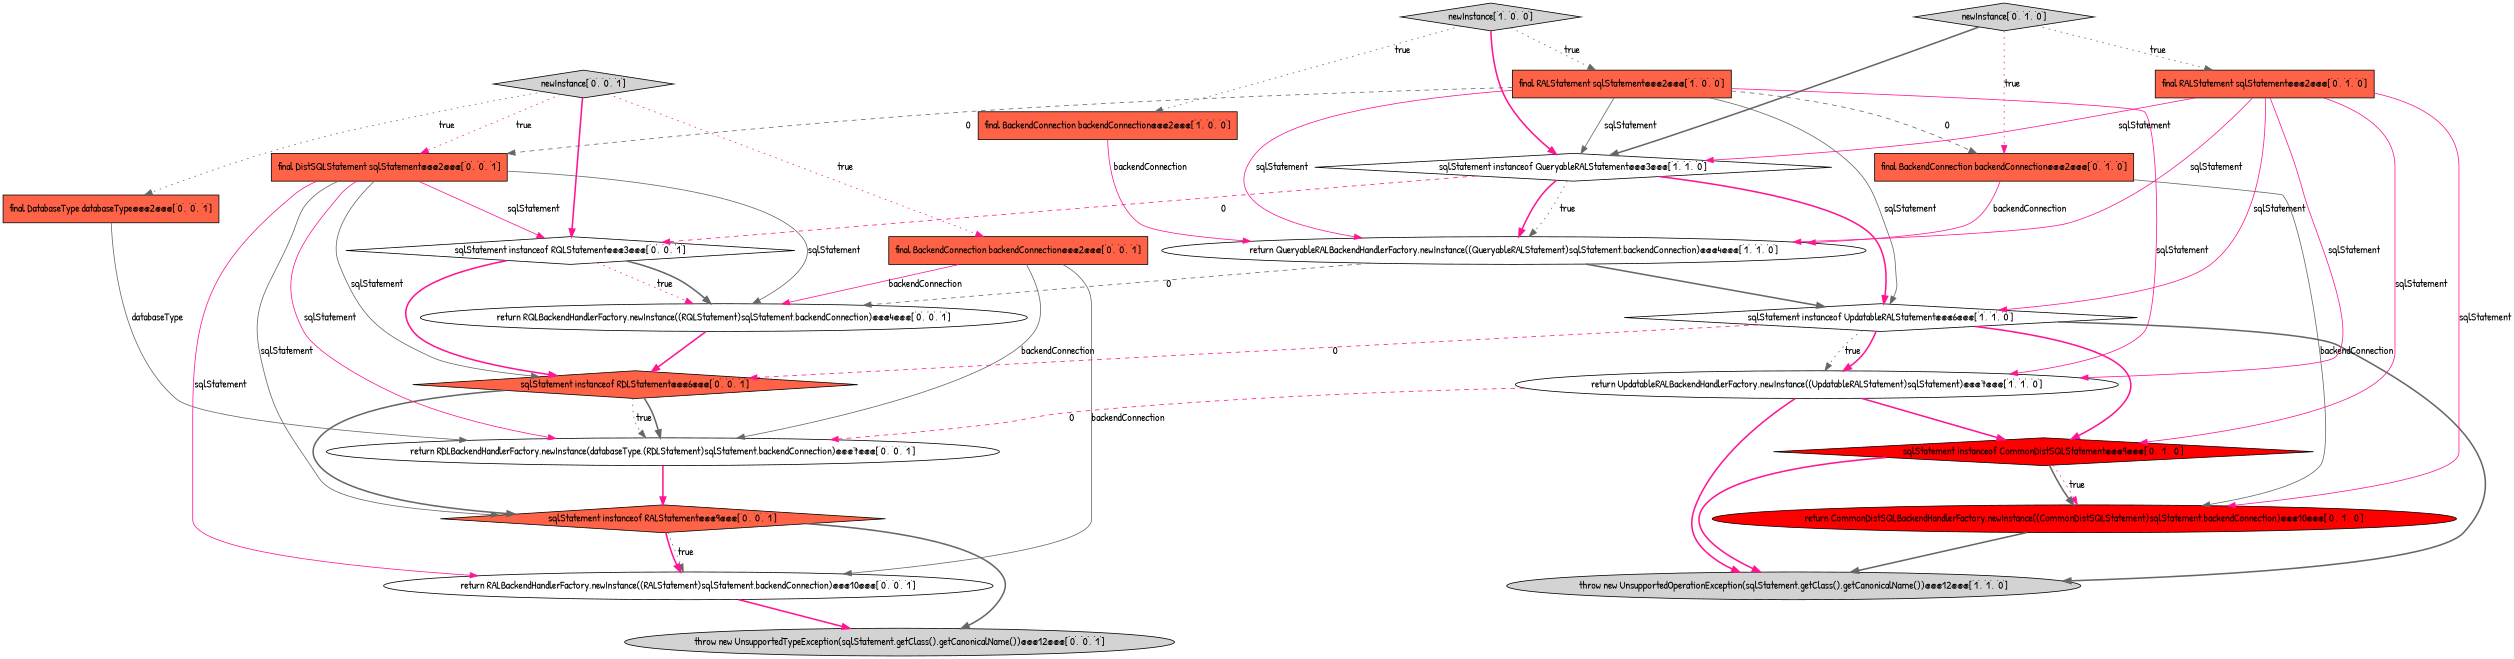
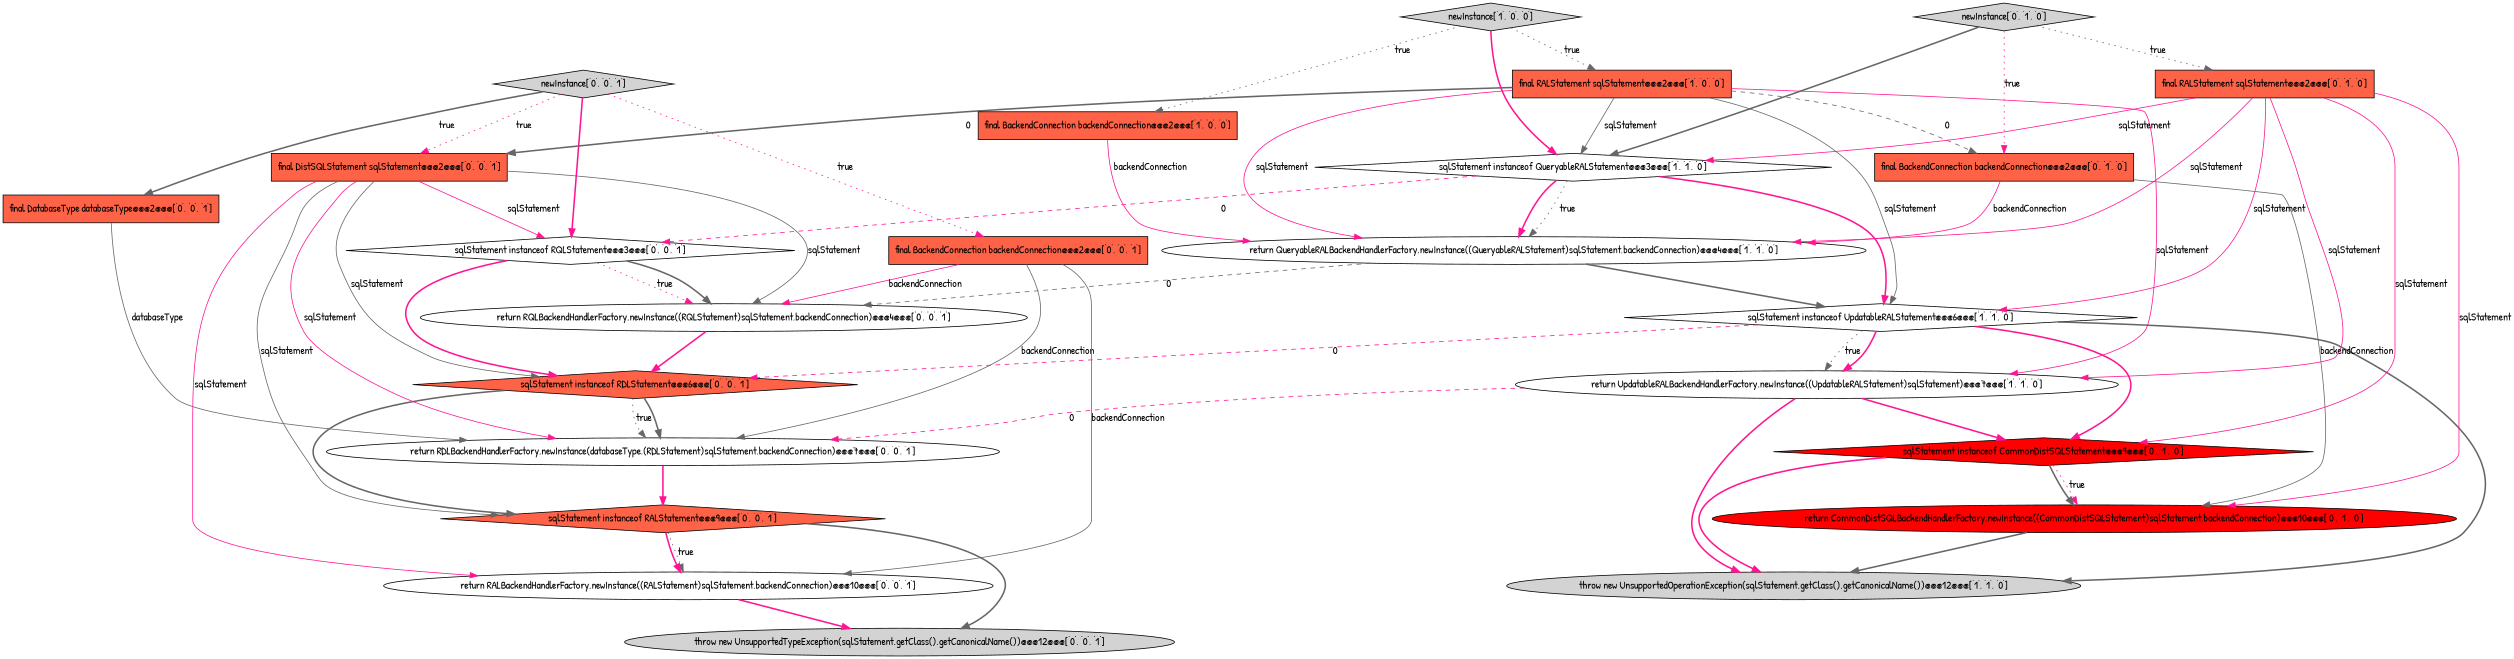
(1013, 109) -> (1013, 109)
(345, 132) -> (345, 132)
